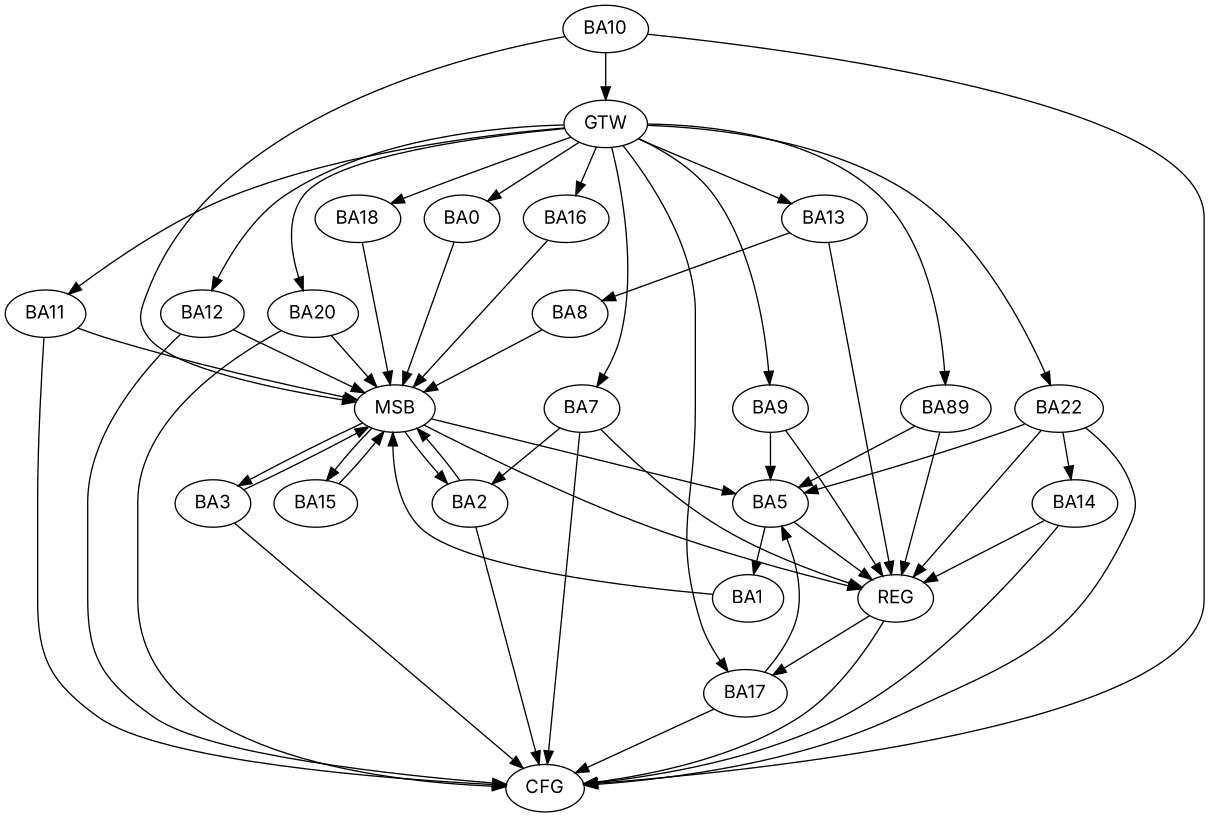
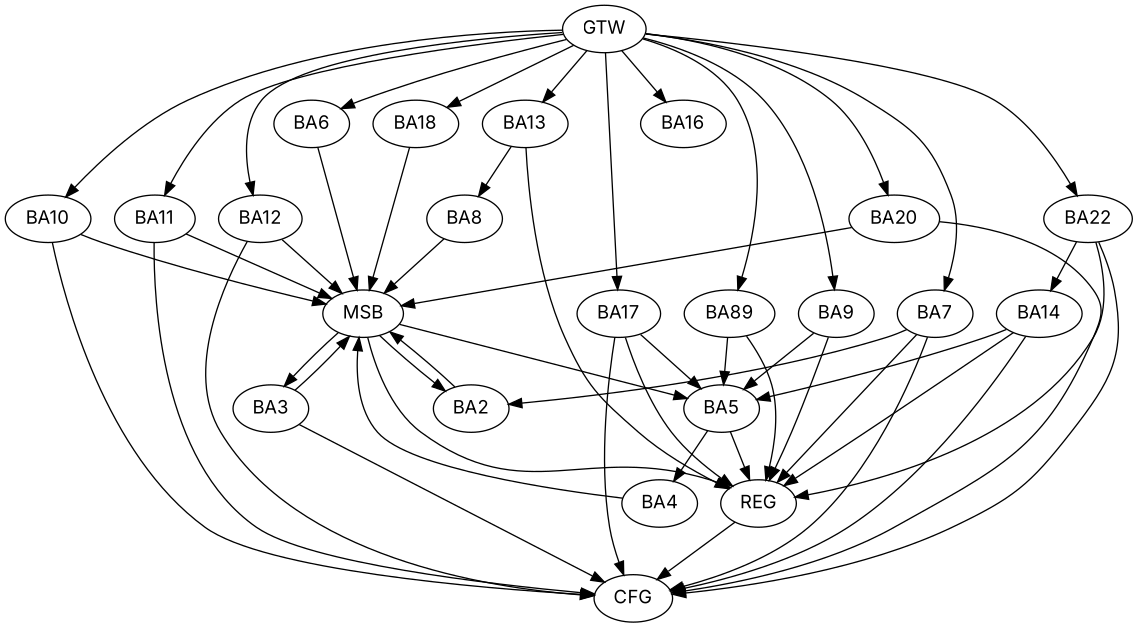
(606, 70) -> (301, 62)
(462, 219) -> (312, 124)
(485, 309) -> none
(922, 459) -> (901, 363)
(316, 503) -> none
(748, 598) -> (660, 503)
(506, 639) -> none
(827, 642) -> (661, 417)
